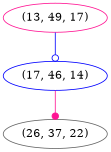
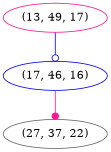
(55, 76) -> (55, 76)
(55, 134) -> (55, 134)
